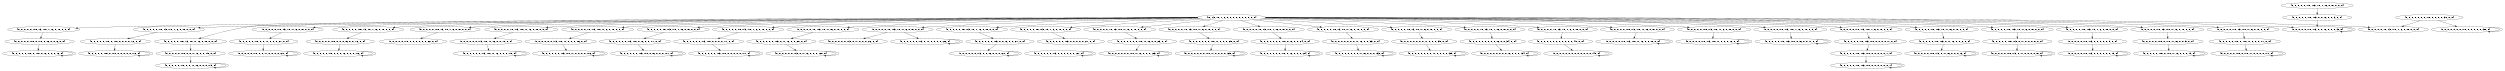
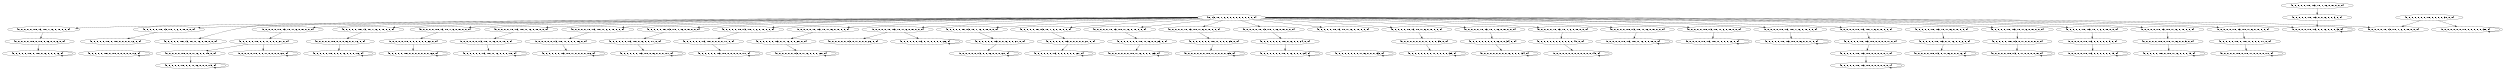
(1704, 22) -> none
(1355, 42) -> none
(115, 47) -> none
(191, 47) -> (228, 47)
none -> (1065, 47)
none -> (413, 54)
